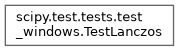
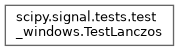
(89, 25) -> (89, 25)
